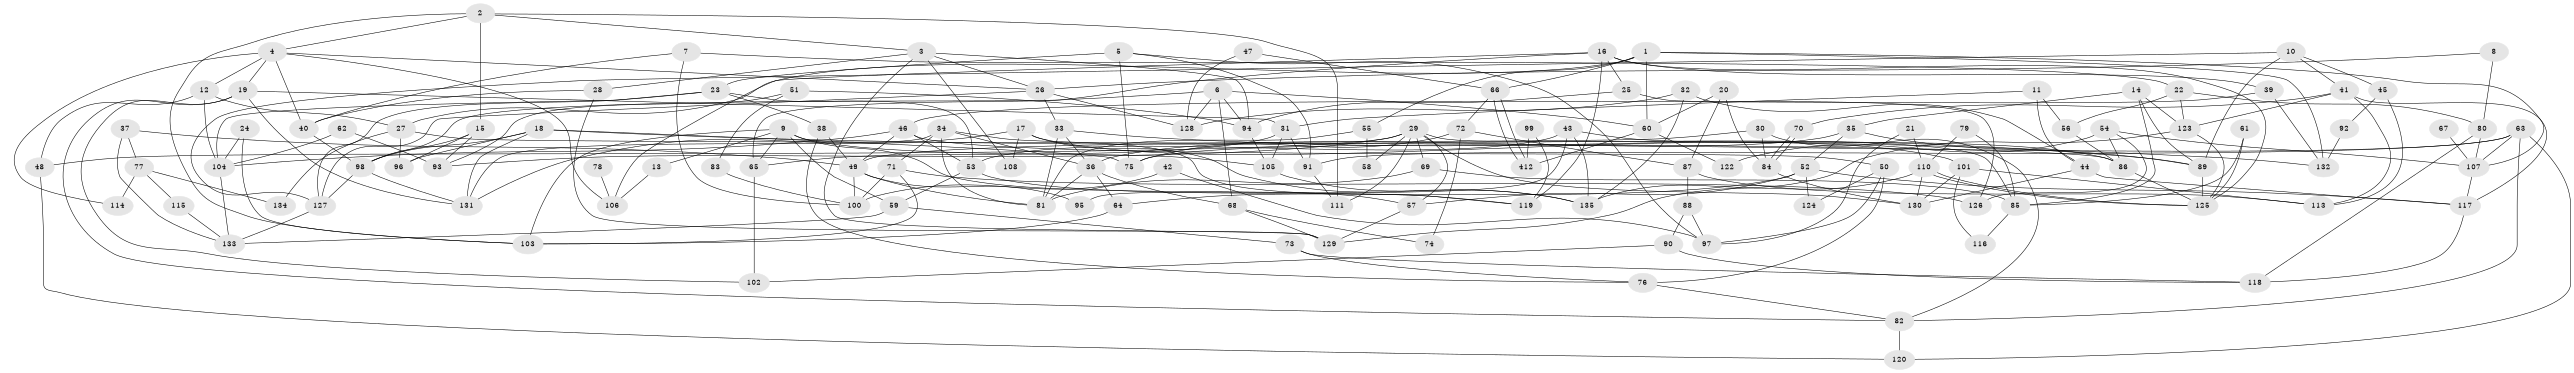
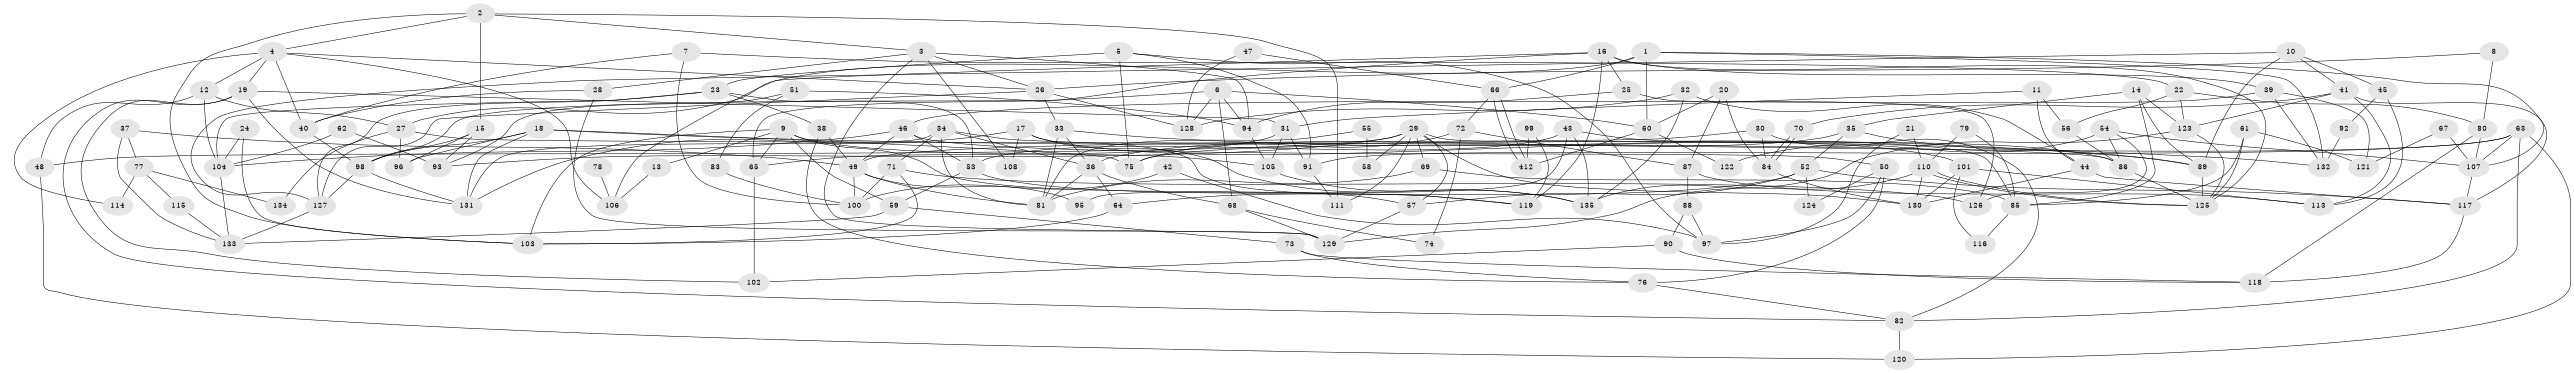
(1483, 79) -> none
none -> (2364, 167)
